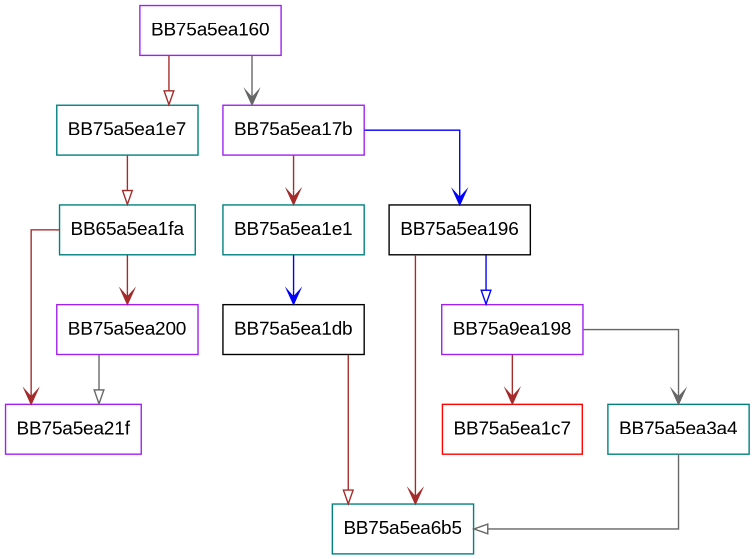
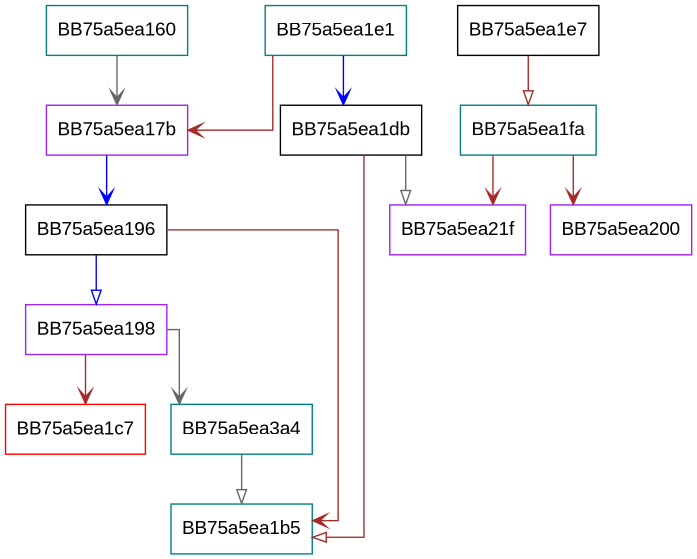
(210, 30) -> (117, 30)
(169, 73) -> none
(127, 130) -> (528, 30)
(294, 173) -> (273, 128)
(127, 230) -> (528, 130)
(512, 330) -> (96, 330)
(99, 372) -> (406, 173)
(403, 529) -> (242, 529)
